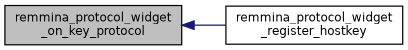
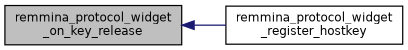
(93, 25) -> (93, 25)
